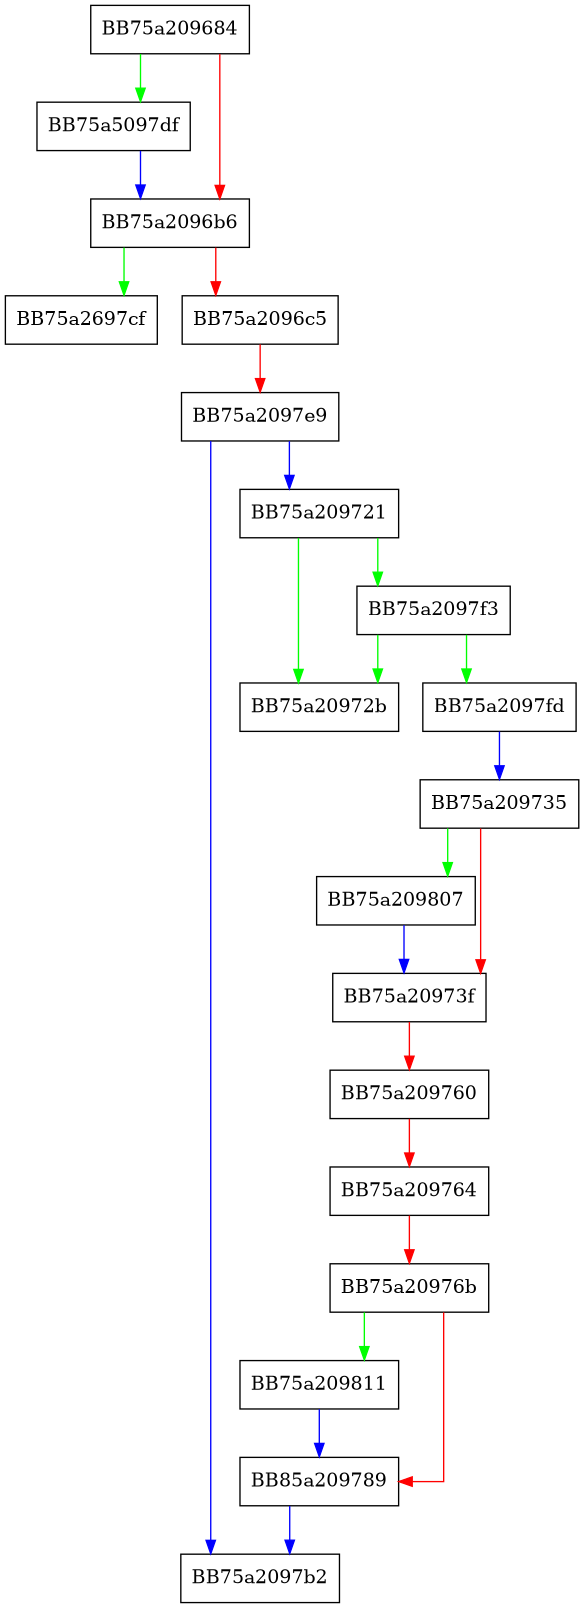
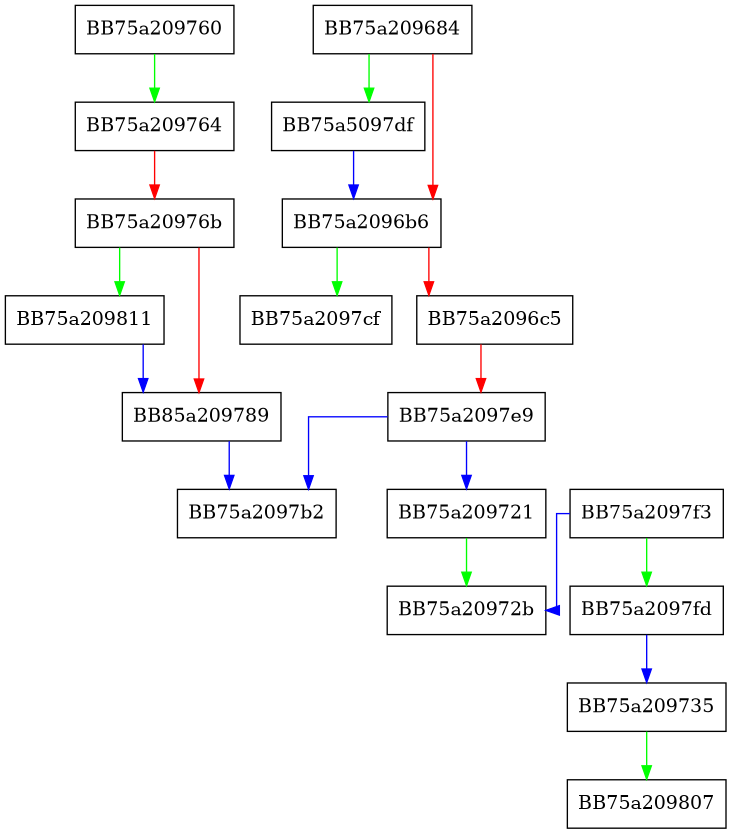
(81, 320) -> (316, 320)
(378, 555) -> none
(378, 652) -> (557, 556)
(409, 998) -> none
(409, 1136) -> (155, 71)
